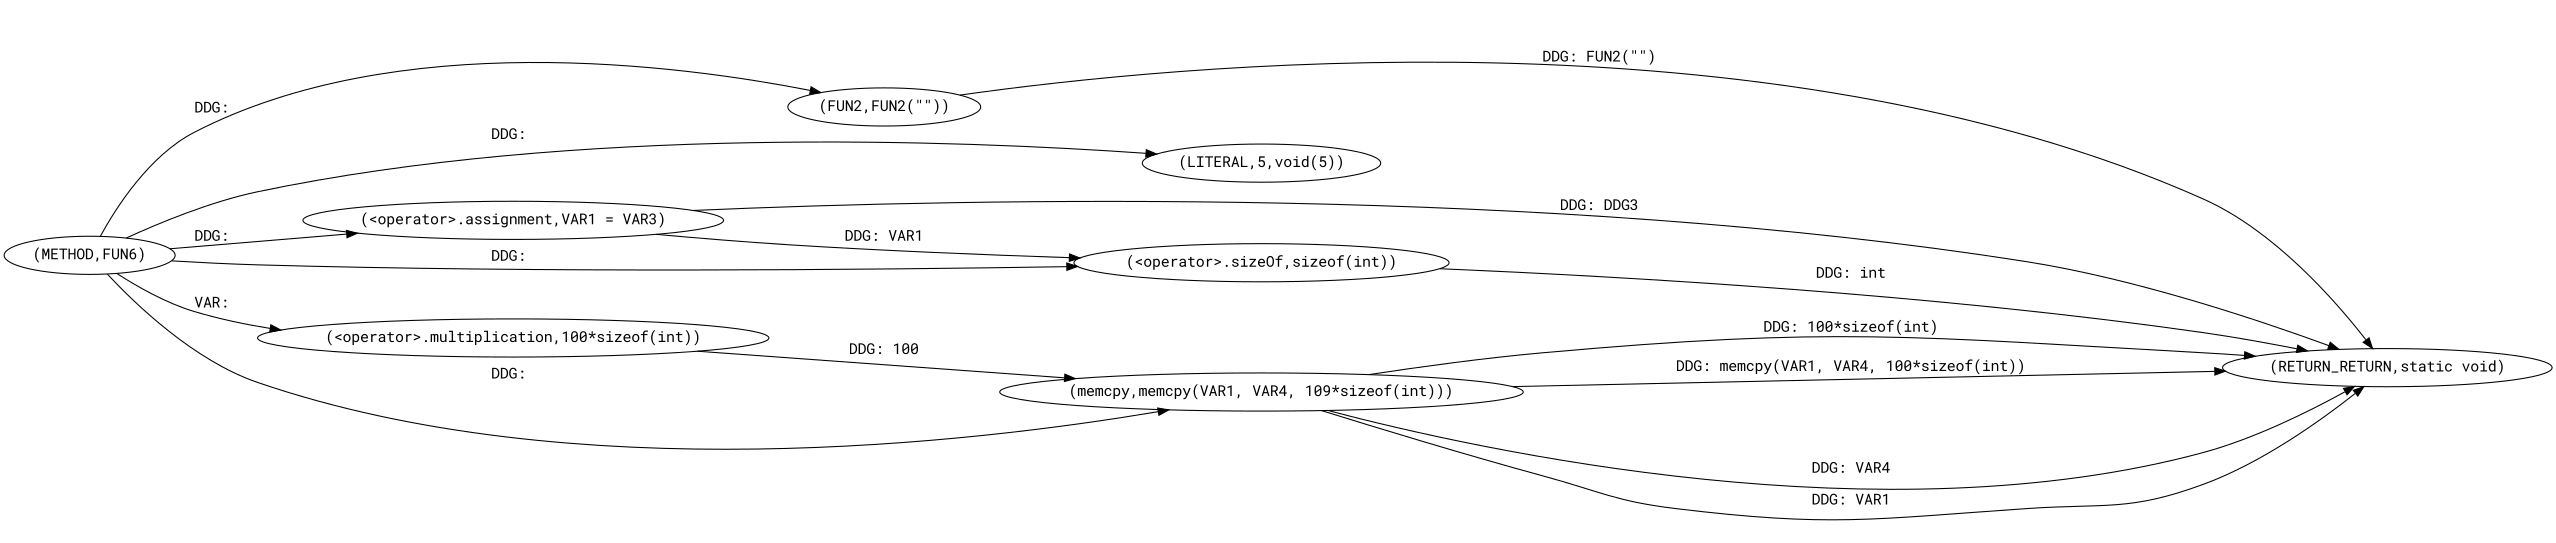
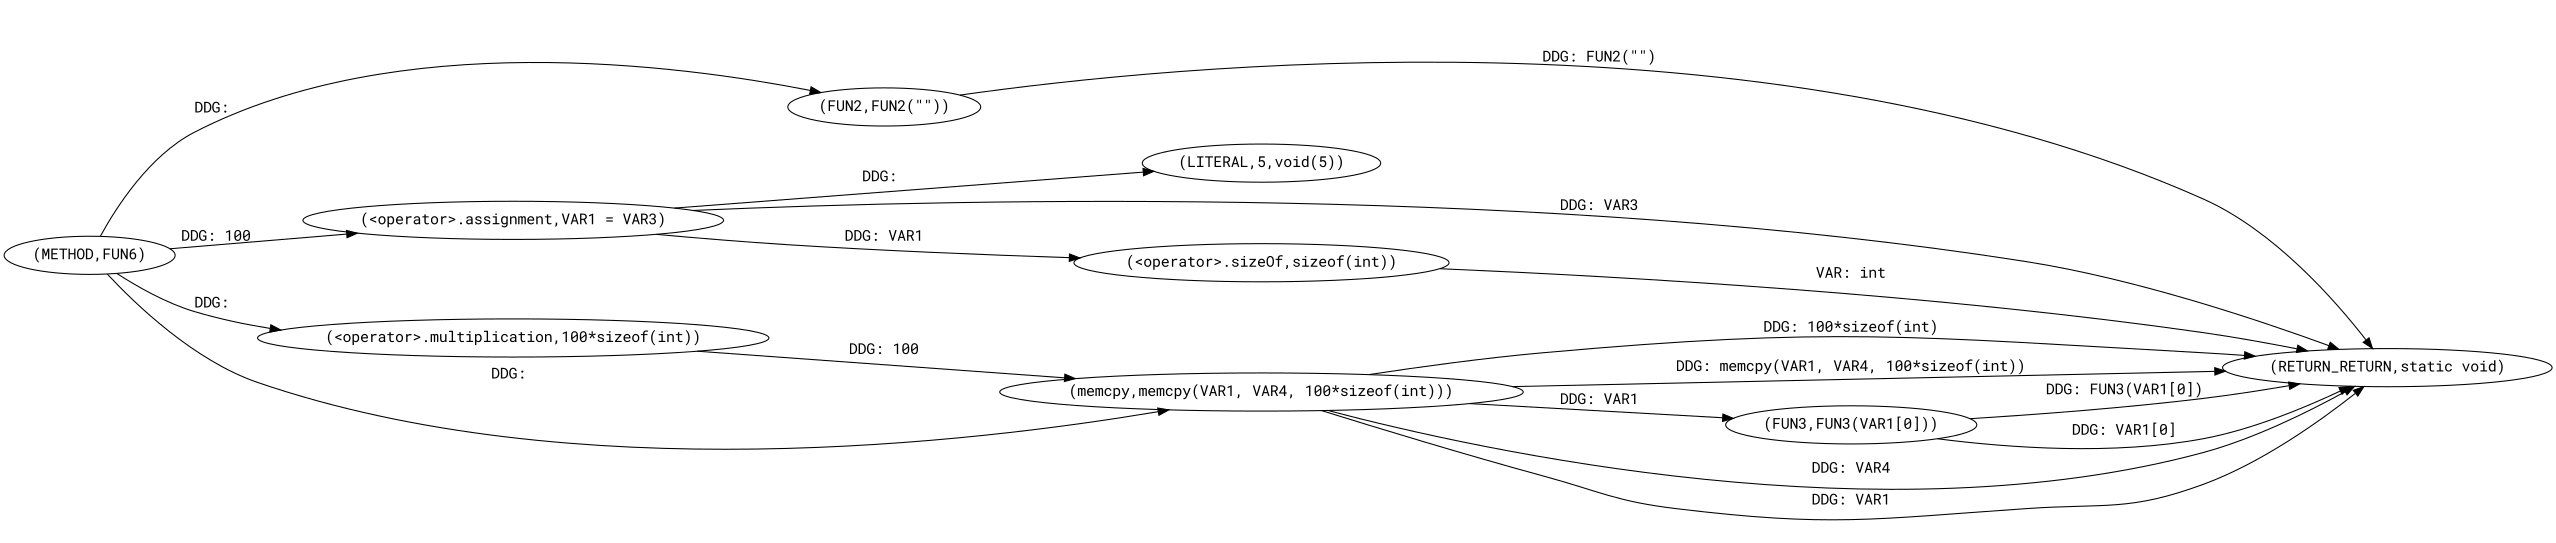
(631, 147) -> (909, 190)
(1600, 206) -> (1600, 206)
(216, 237) -> (216, 237)
(619, 270) -> none
(1851, 274) -> (1851, 274)
(216, 304) -> (216, 304)
(1261, 392) -> (1261, 392)
none -> (1851, 425)
